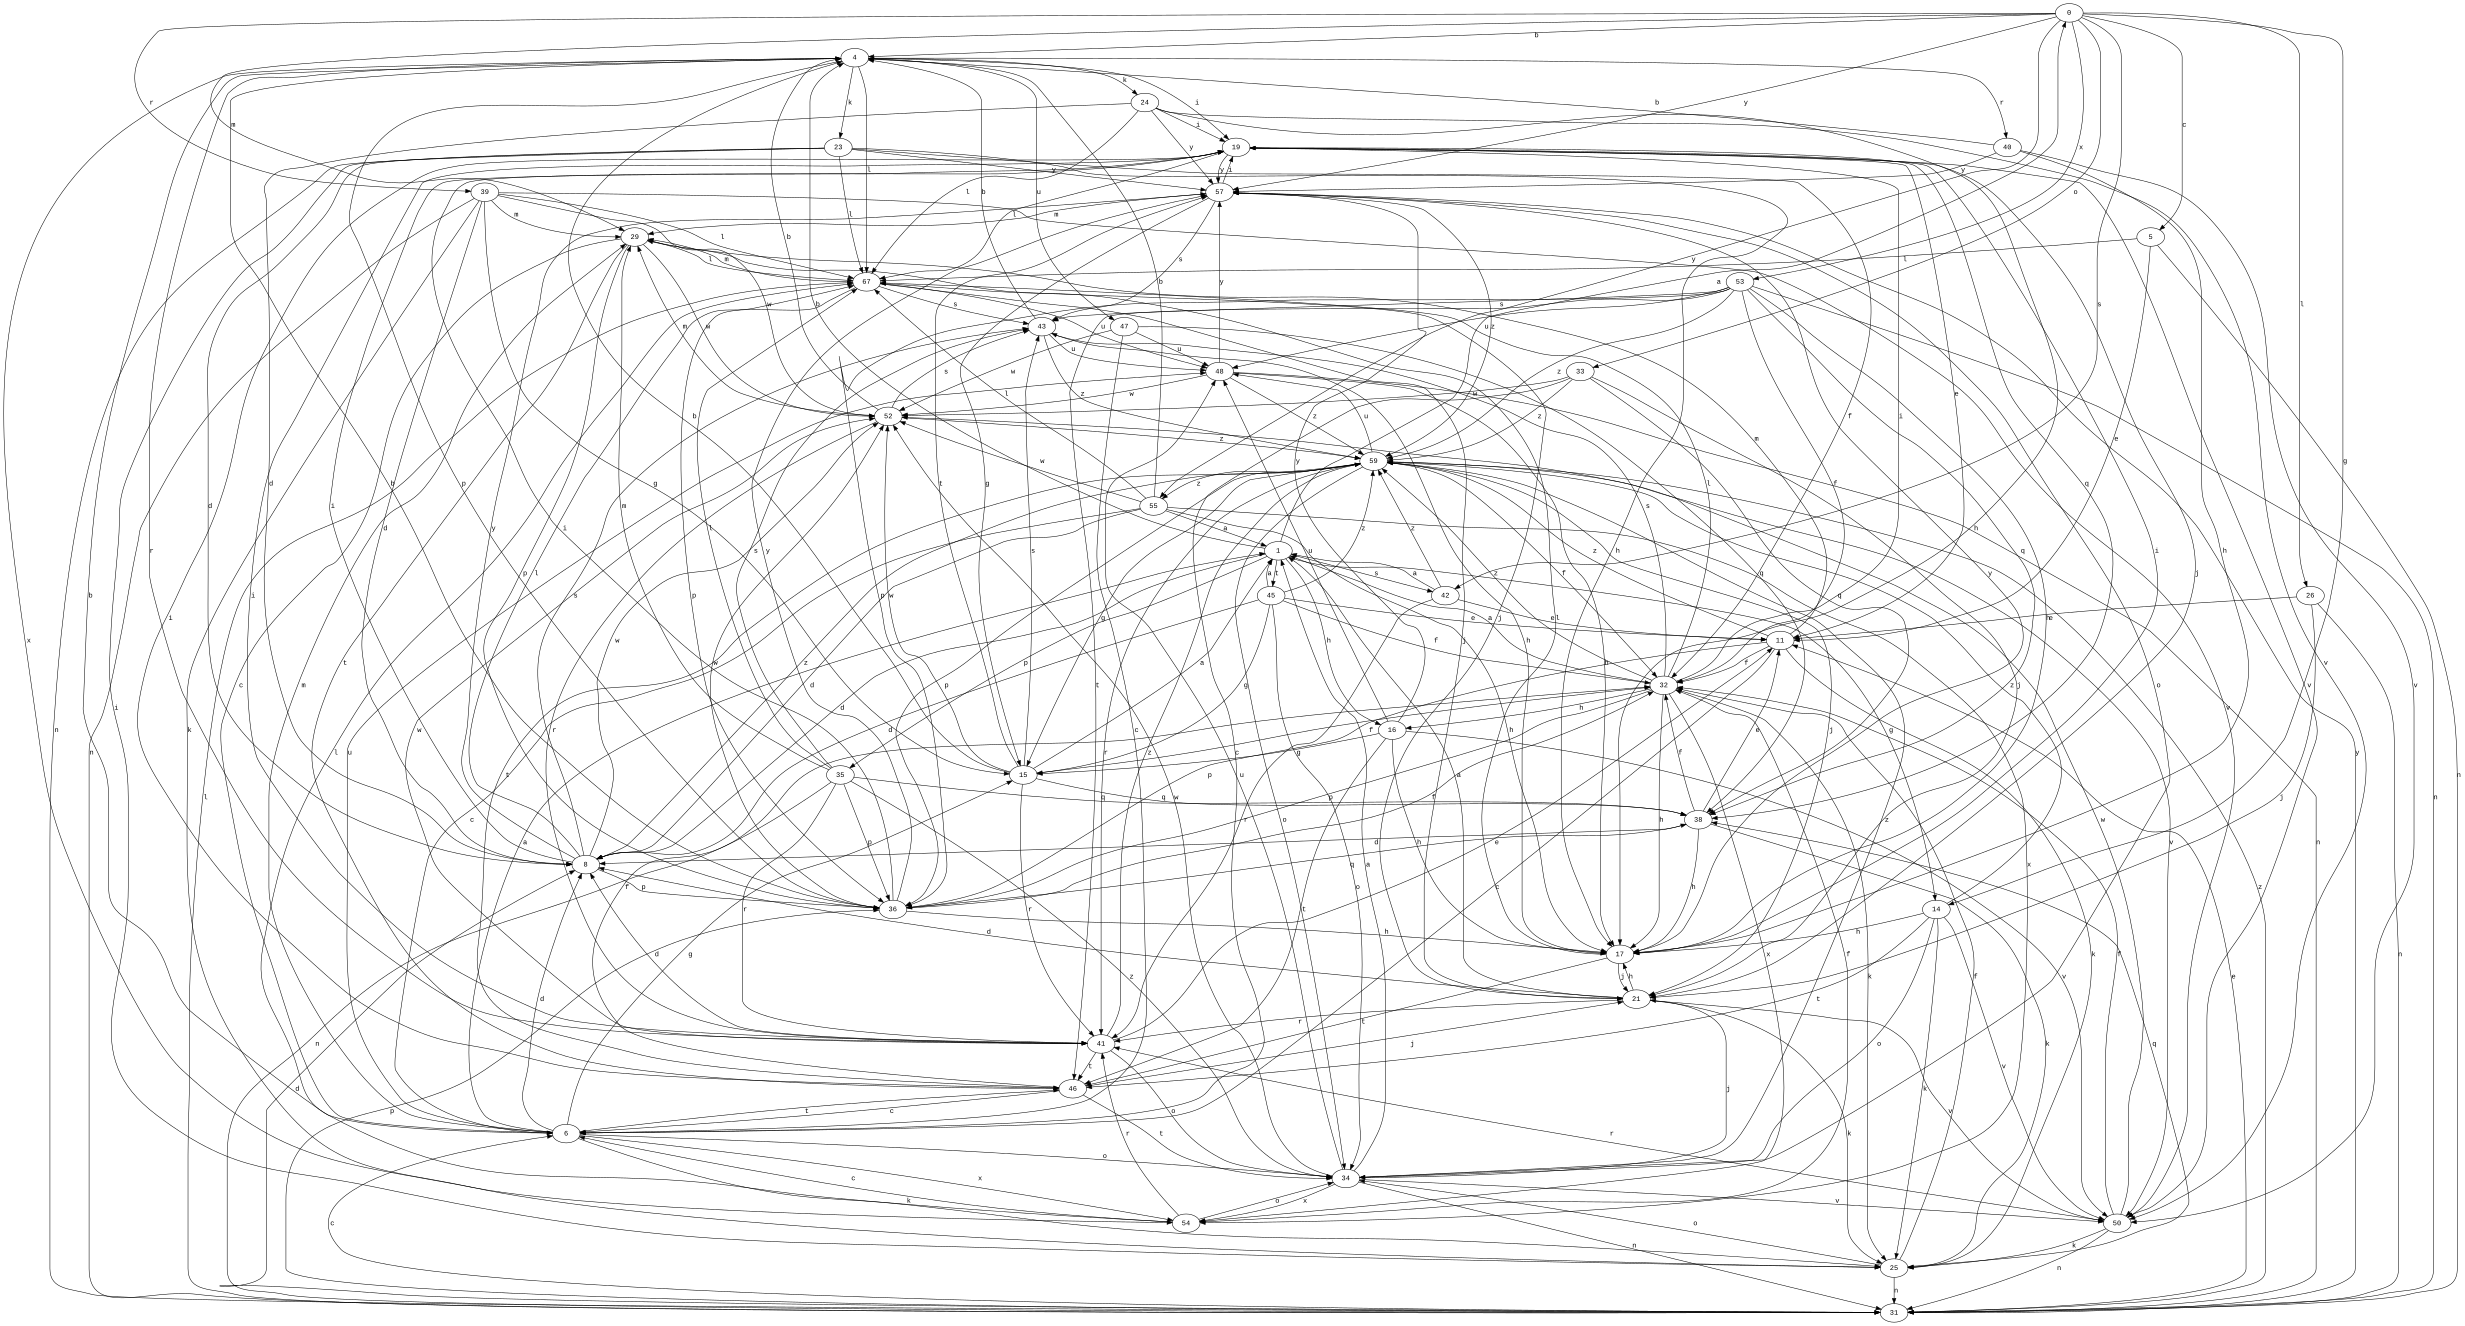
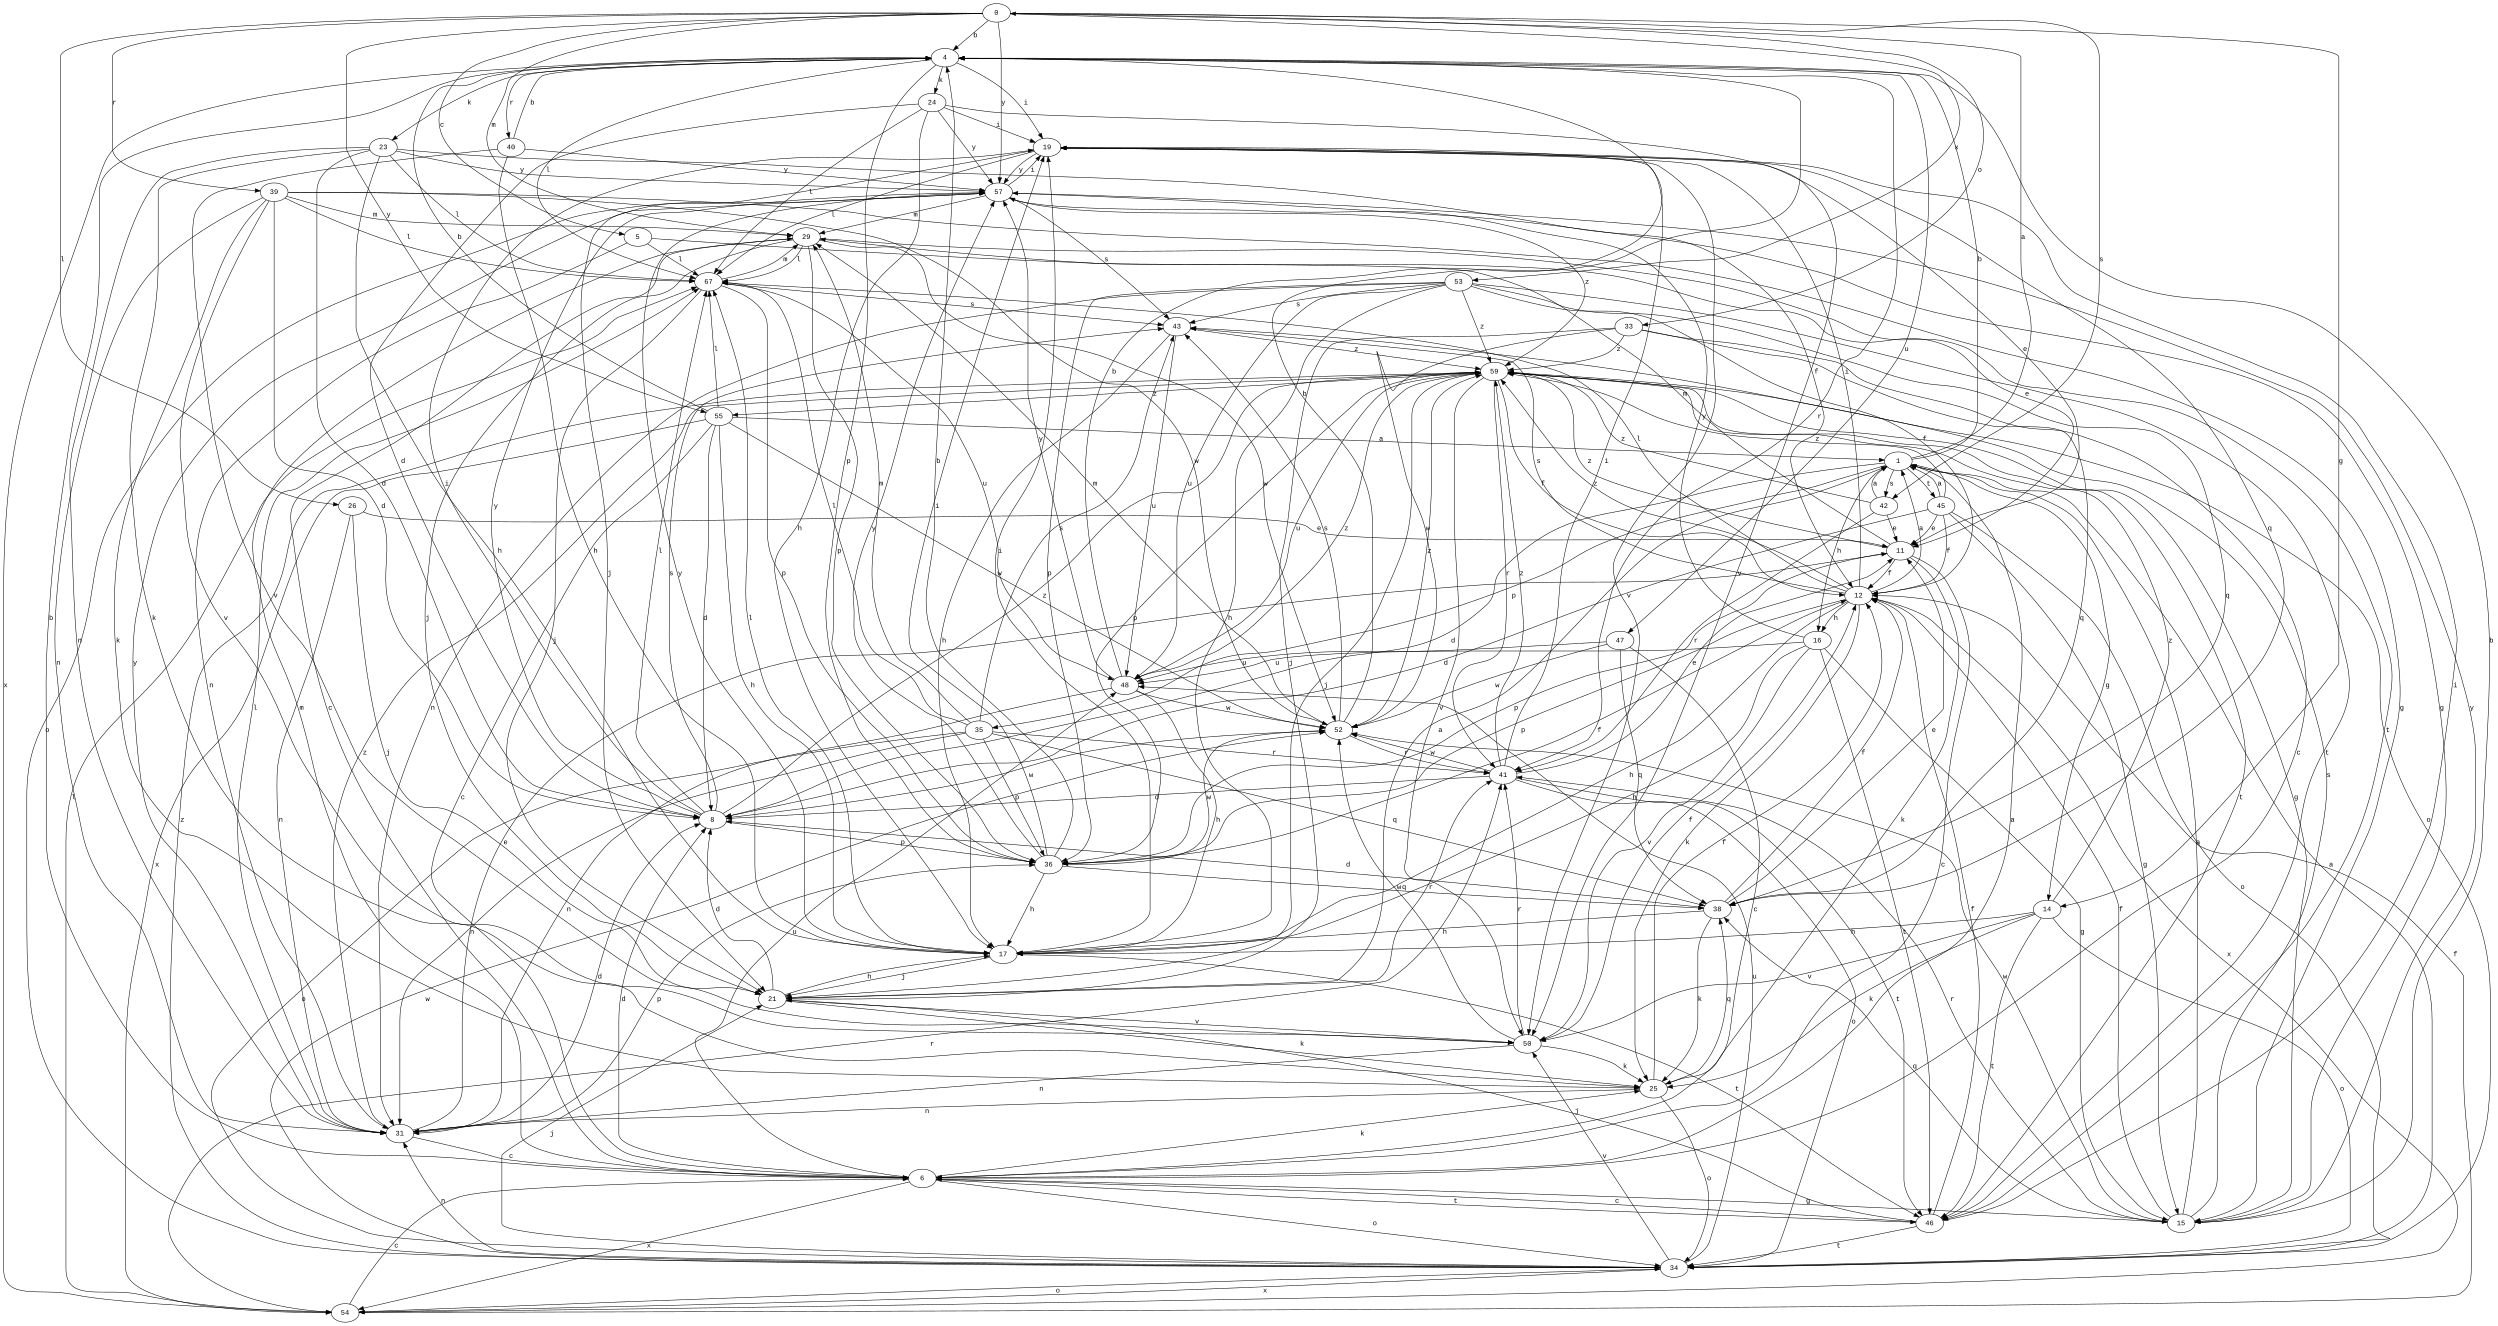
(982, 148) -> (1634, 242)
(941, 484) -> (2472, 708)
(1664, 685) -> (1859, 596)
(117, 708) -> (154, 618)
(1132, 977) -> (304, 999)
